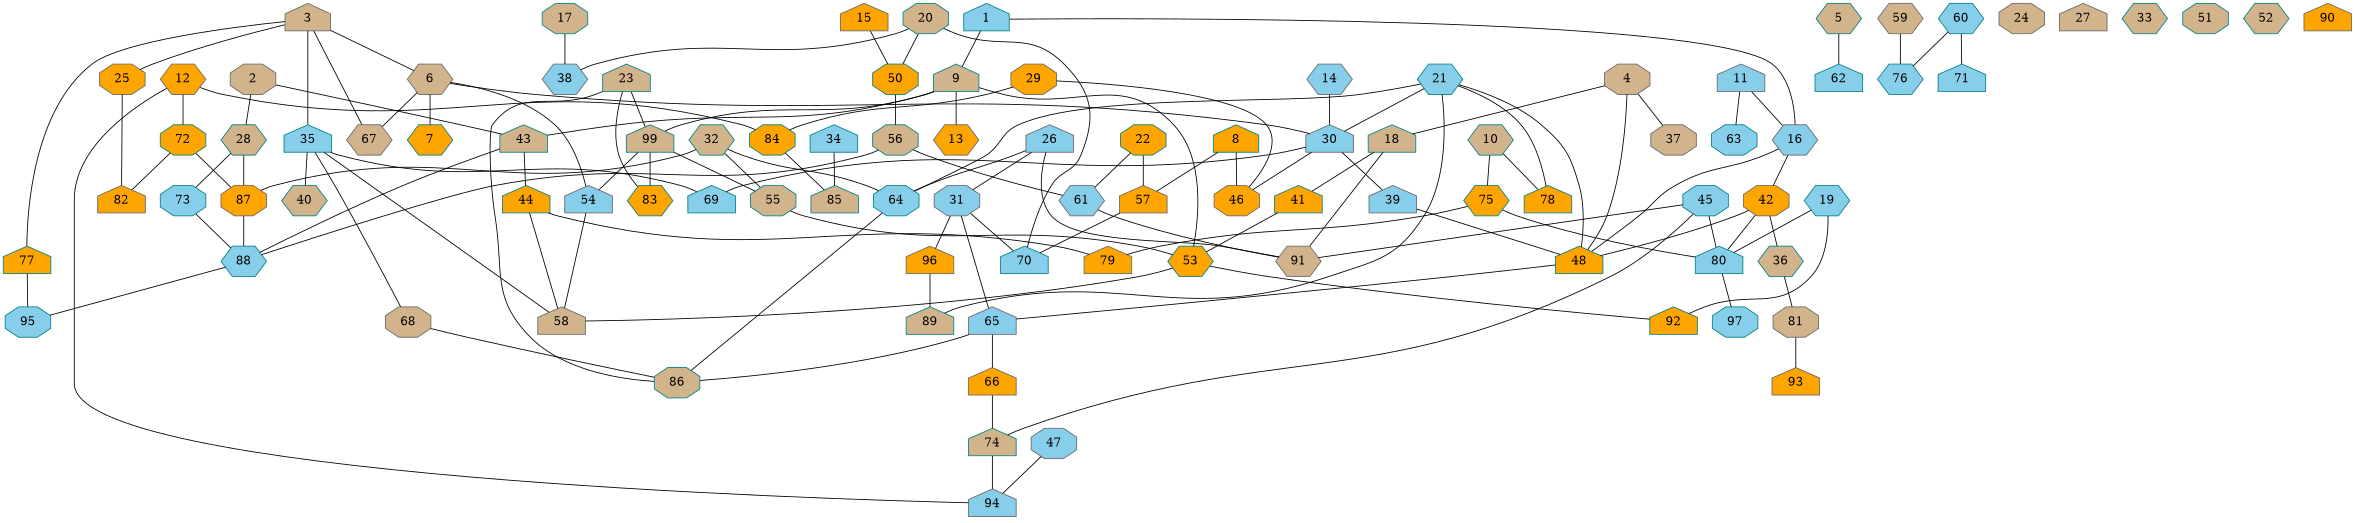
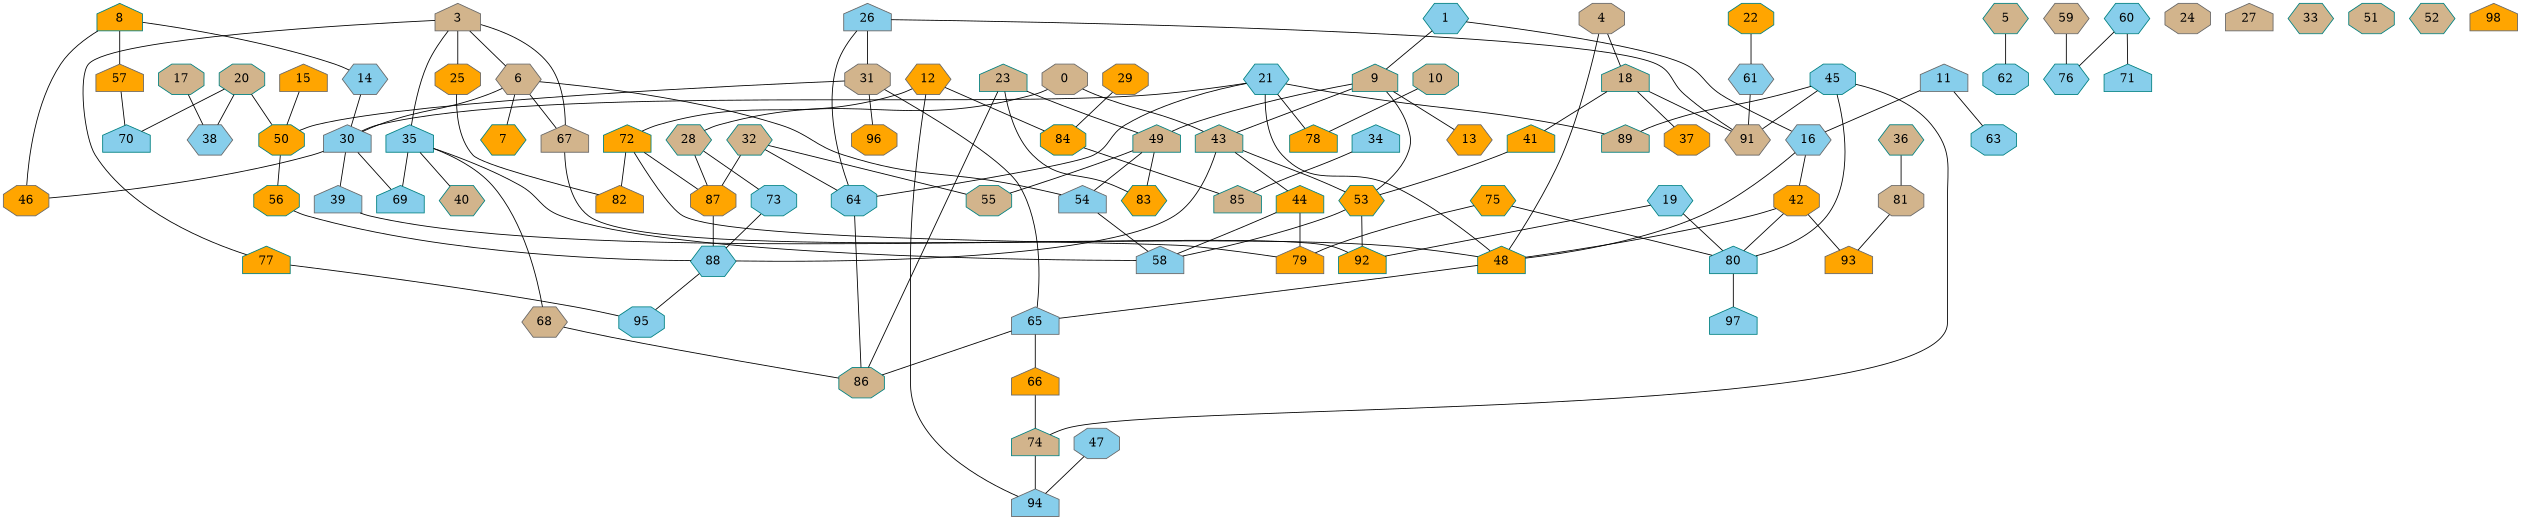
(986, 19) -> (1446, 19)
(2328, 19) -> (2494, 19)
none -> (247, 41)
(253, 79) -> (1065, 79)
(1839, 79) -> (2006, 79)
(1192, 96) -> none
(1650, 110) -> (1656, 109)
(183, 140) -> (627, 140)
(369, 140) -> (565, 140)
(650, 140) -> (1157, 140)
(895, 140) -> (277, 201)
(1491, 140) -> (1436, 79)
(1674, 140) -> (1687, 140)
(1143, 170) -> none
(1488, 170) -> none
(983, 174) -> none
(957, 201) -> (868, 79)
(989, 229) -> (571, 96)
(1010, 235) -> (1289, 169)
(1775, 236) -> (1824, 232)
none -> (888, 237)
none -> (933, 243)
(930, 261) -> (874, 140)
(930, 290) -> (1725, 107)
(408, 322) -> (545, 322)
(562, 322) -> (1160, 261)
(1735, 322) -> (1733, 322)
